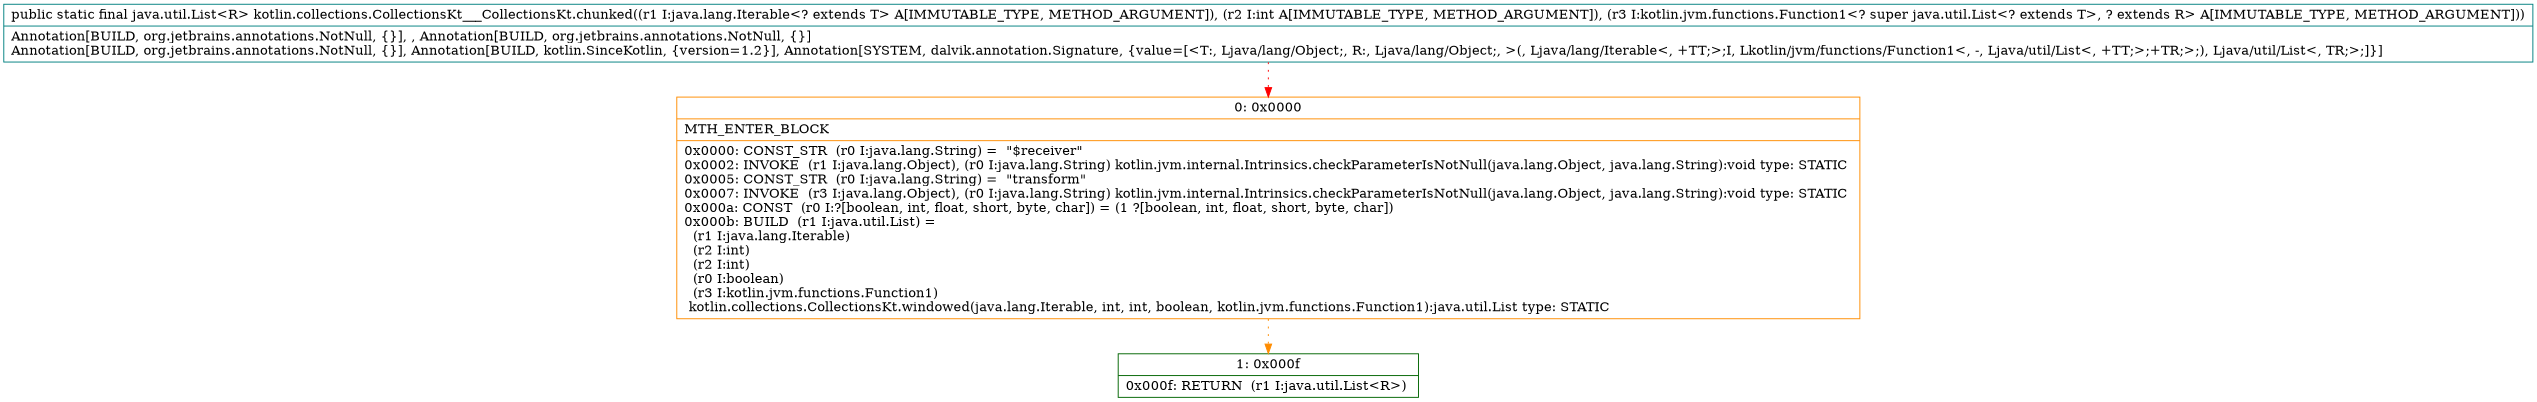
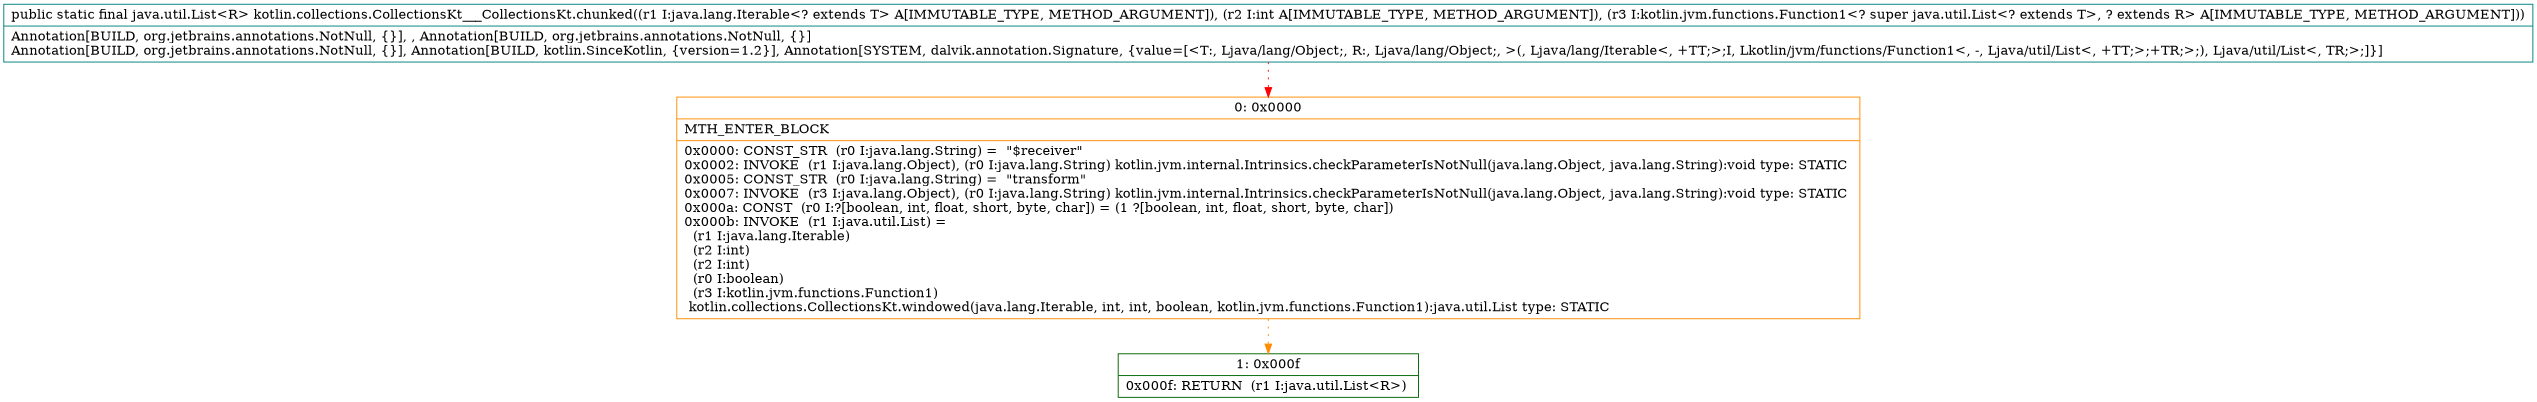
(813, 222) -> (818, 222)
